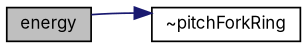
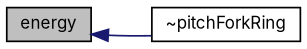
(113, 14) -> (130, 36)
